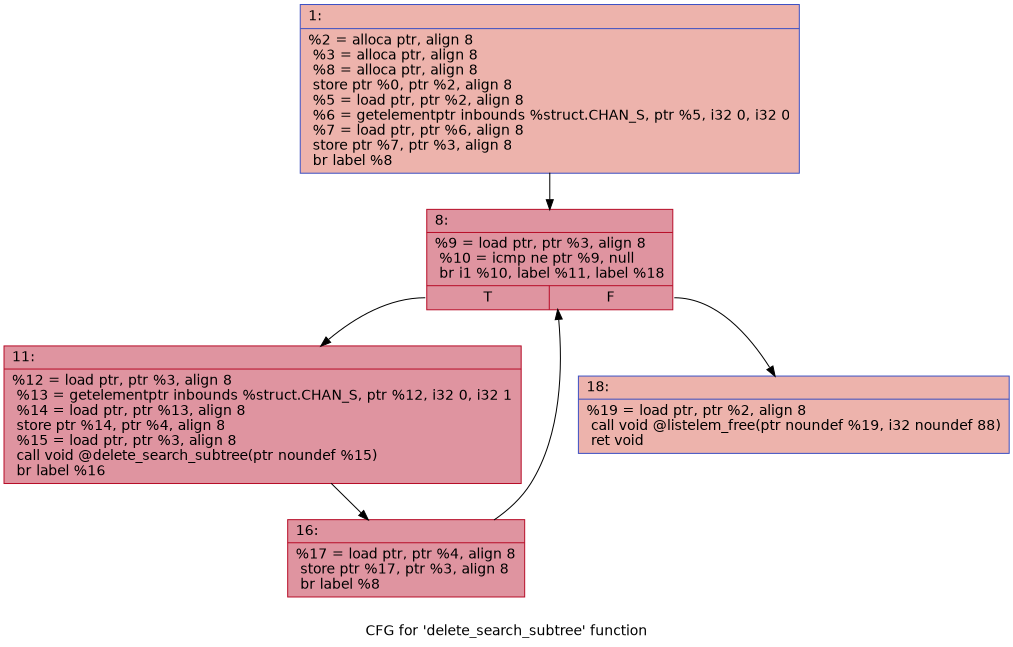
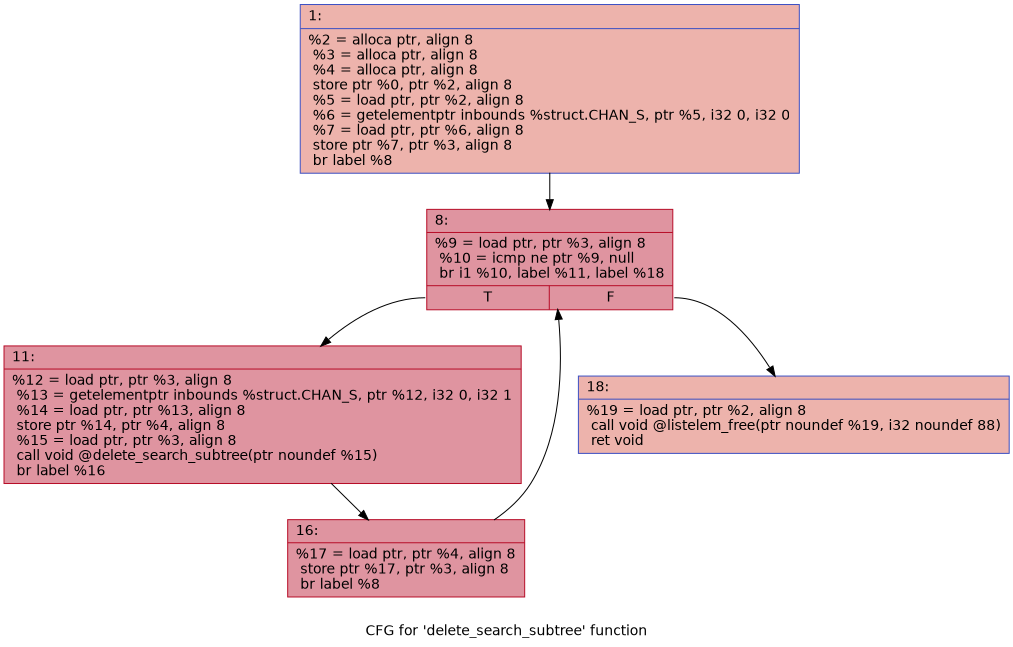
(393, 70) -> (393, 70)
